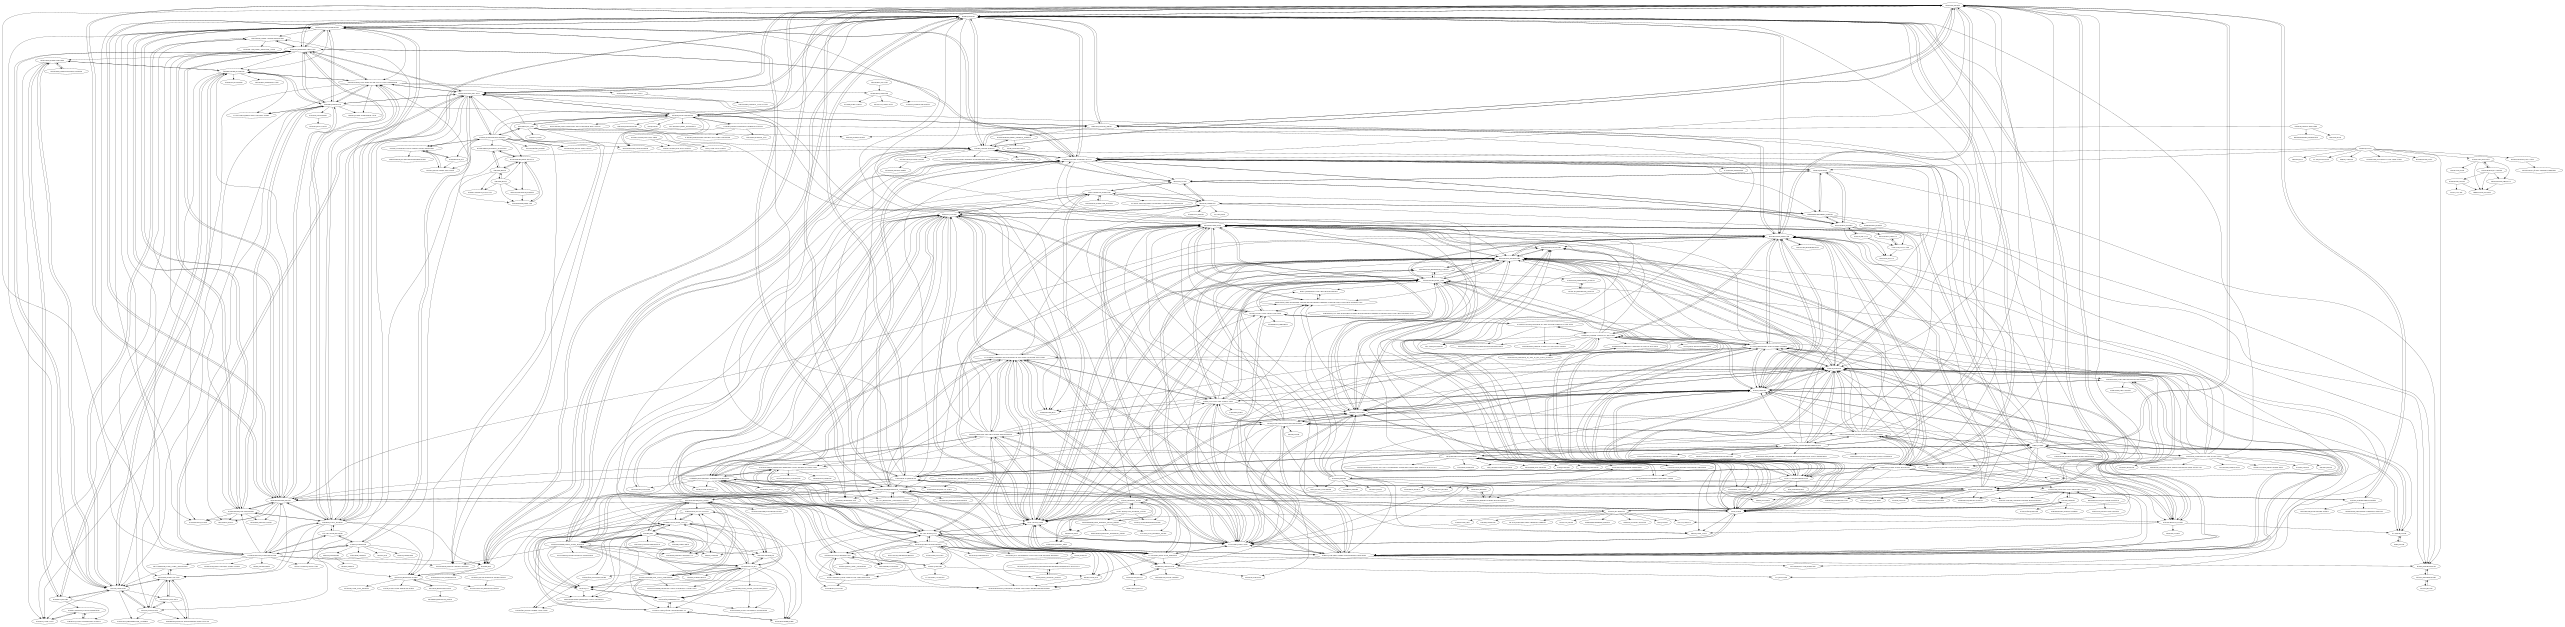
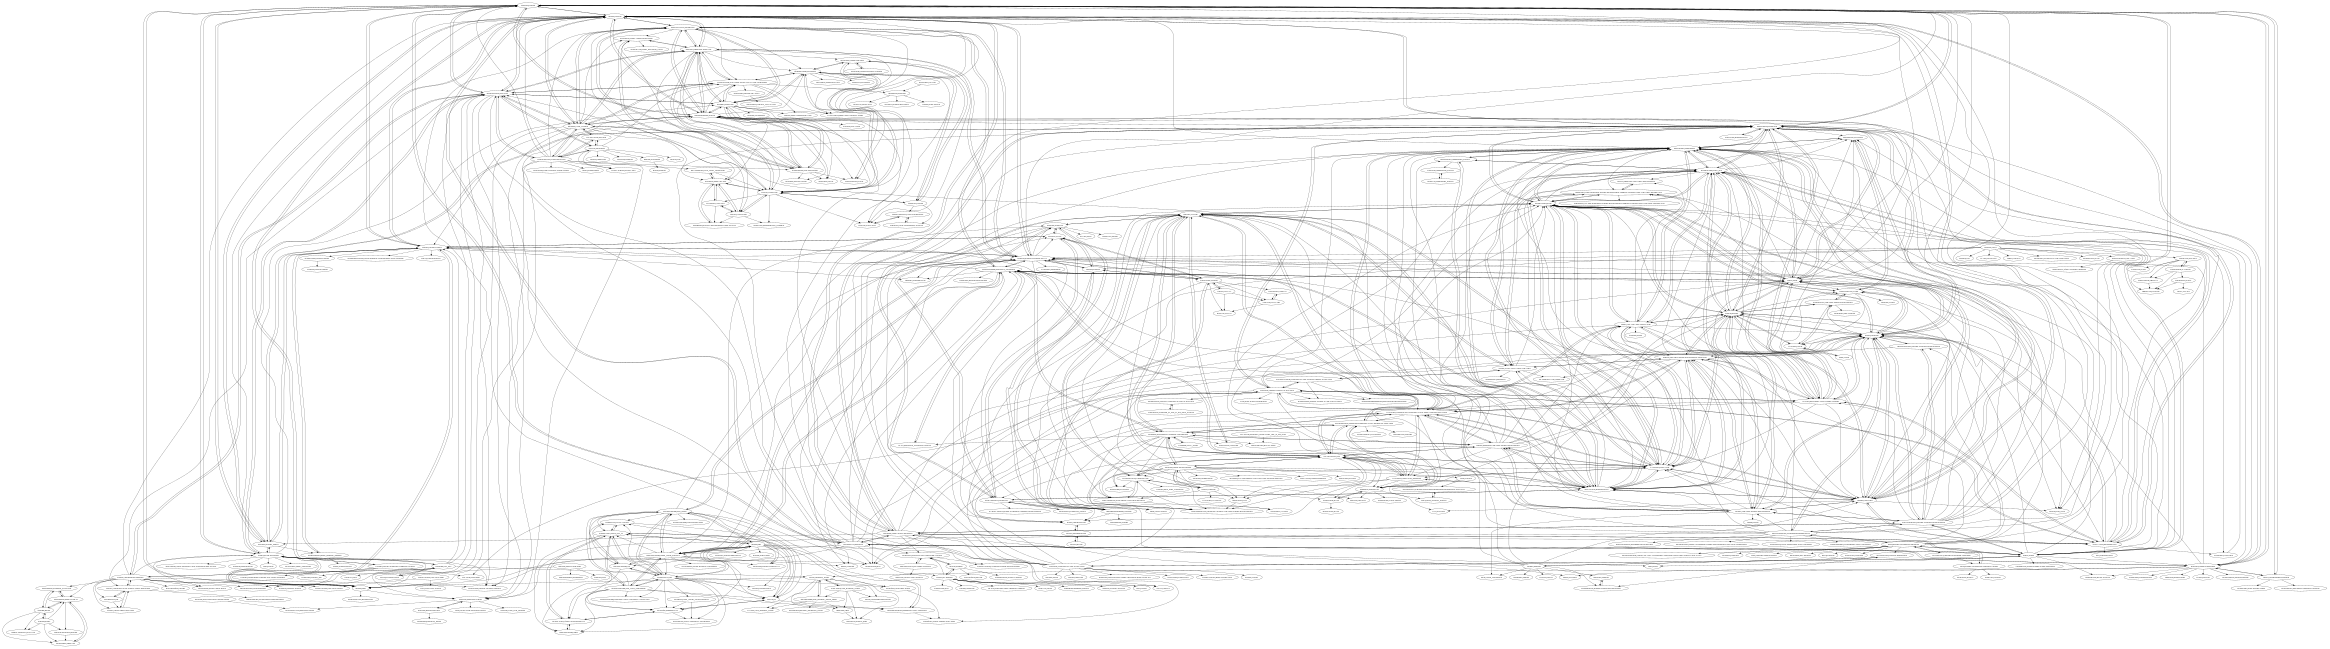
(505, 110) -> (351, 233)
(1035, 522) -> (1597, 489)
(708, 537) -> (687, 533)
none -> (290, 588)
